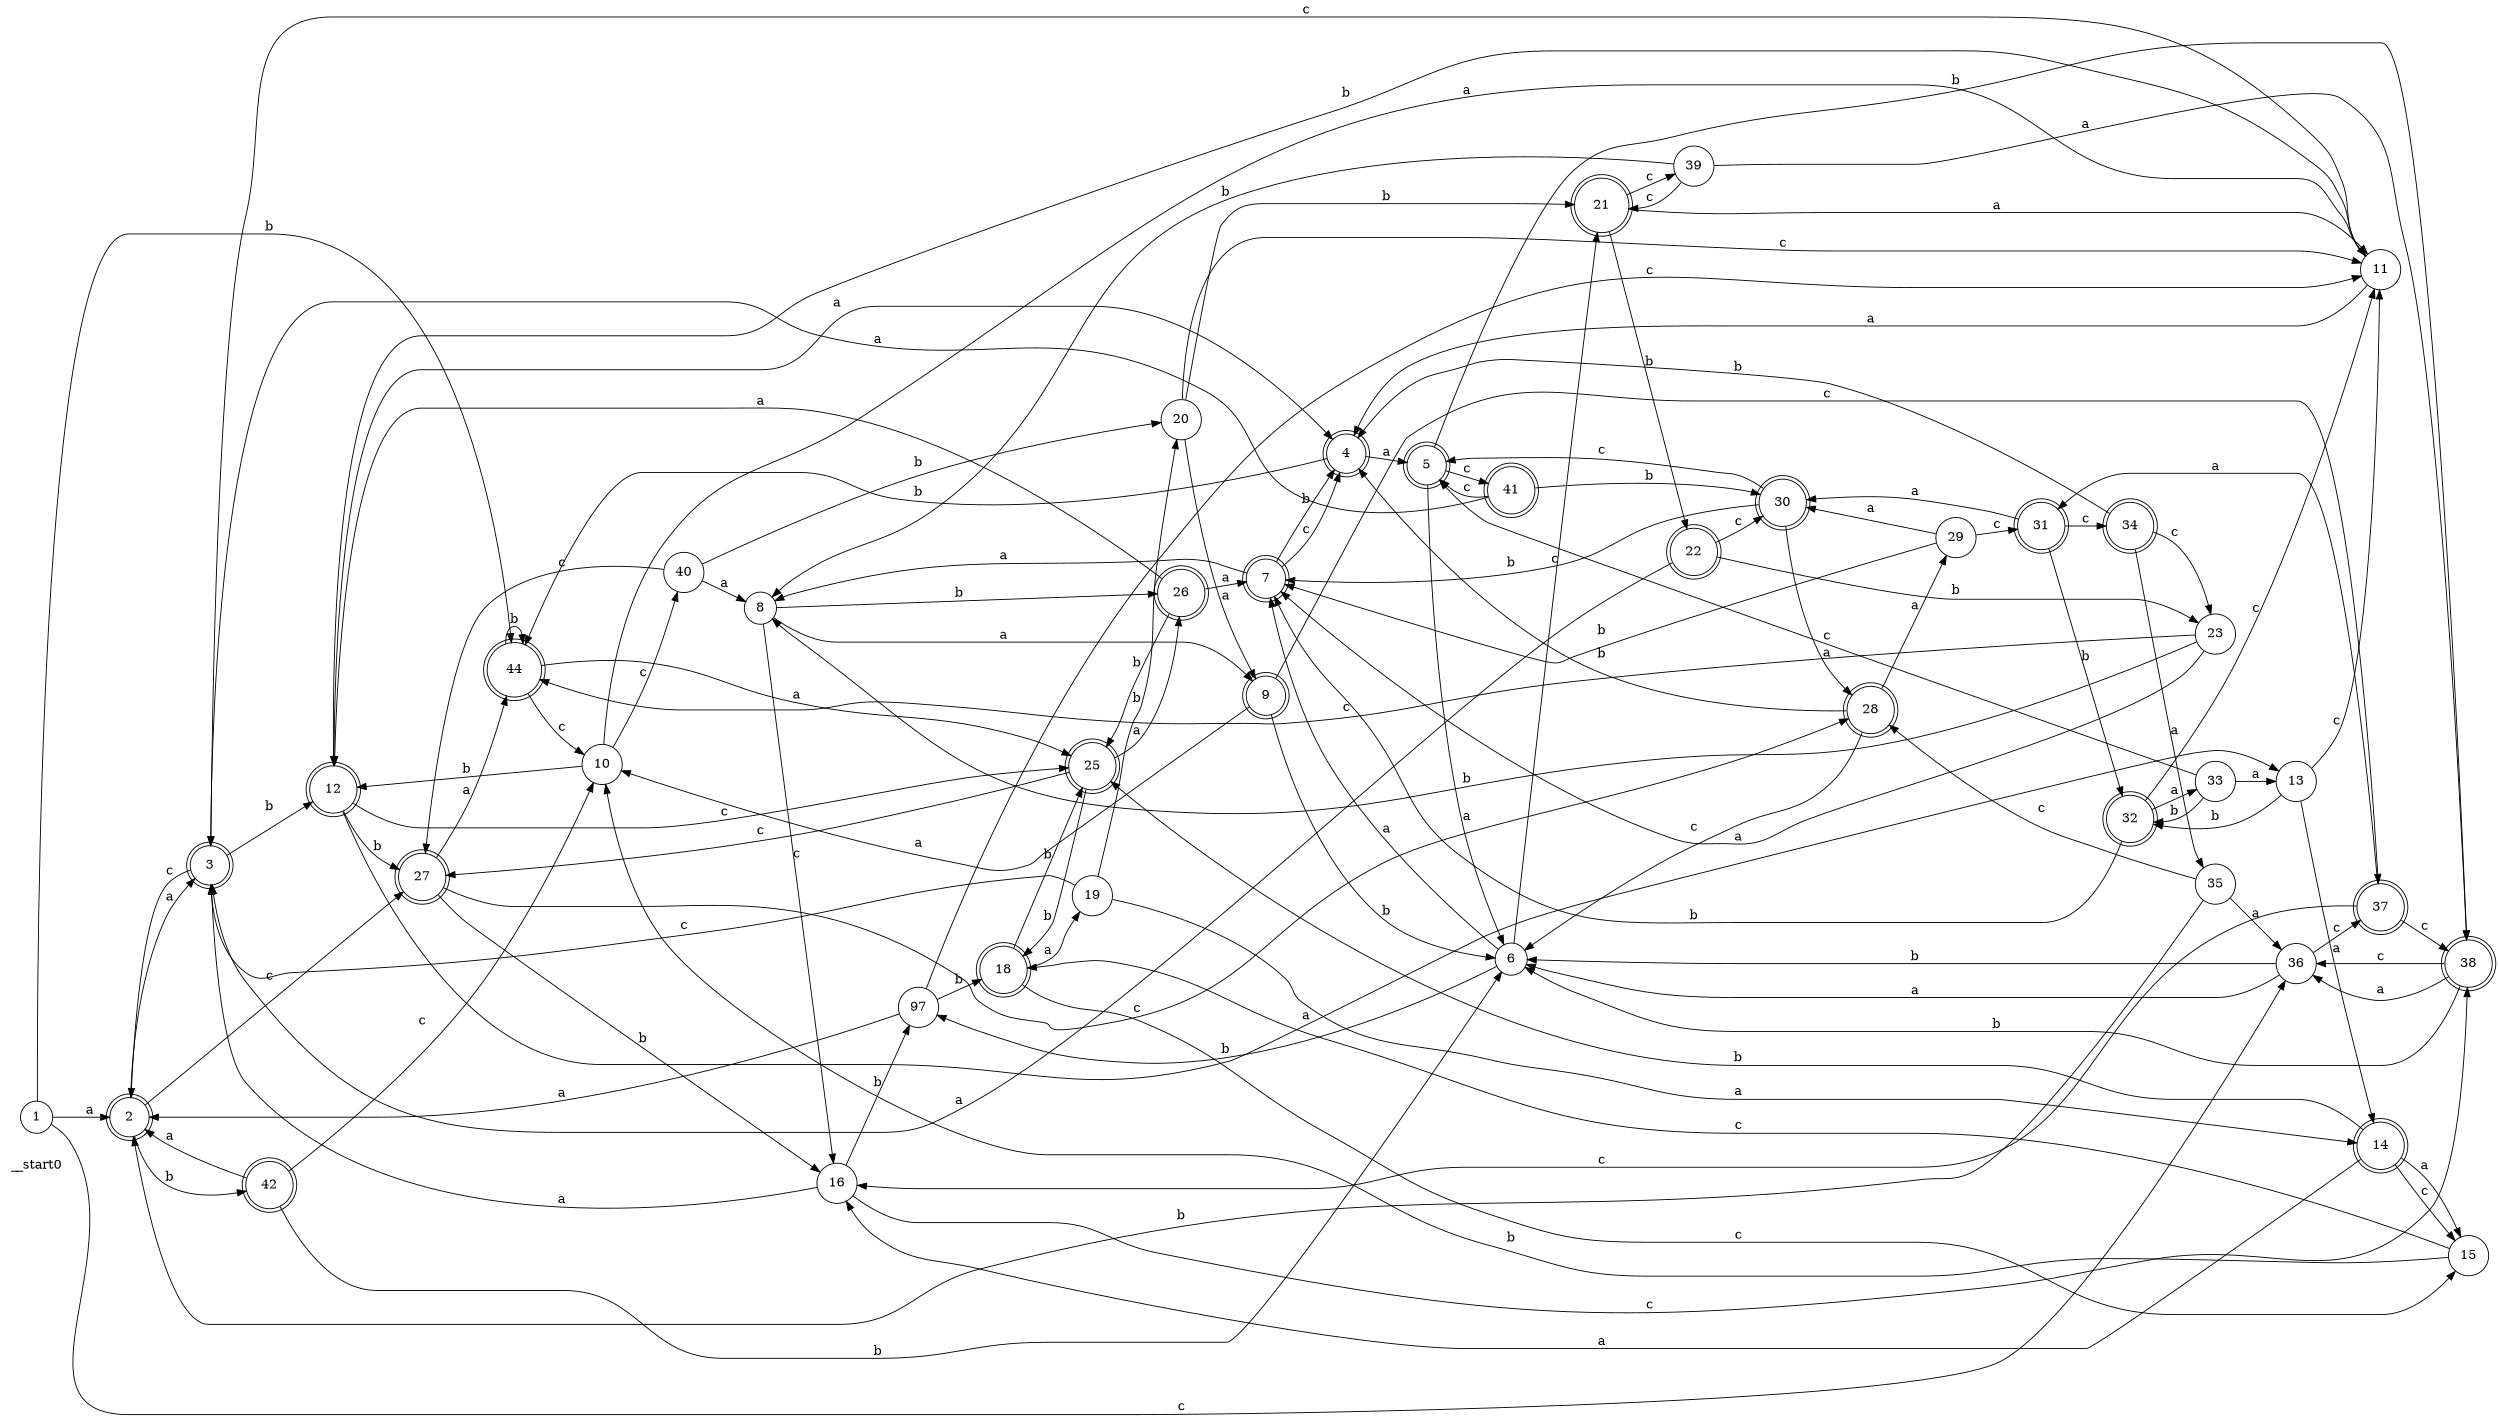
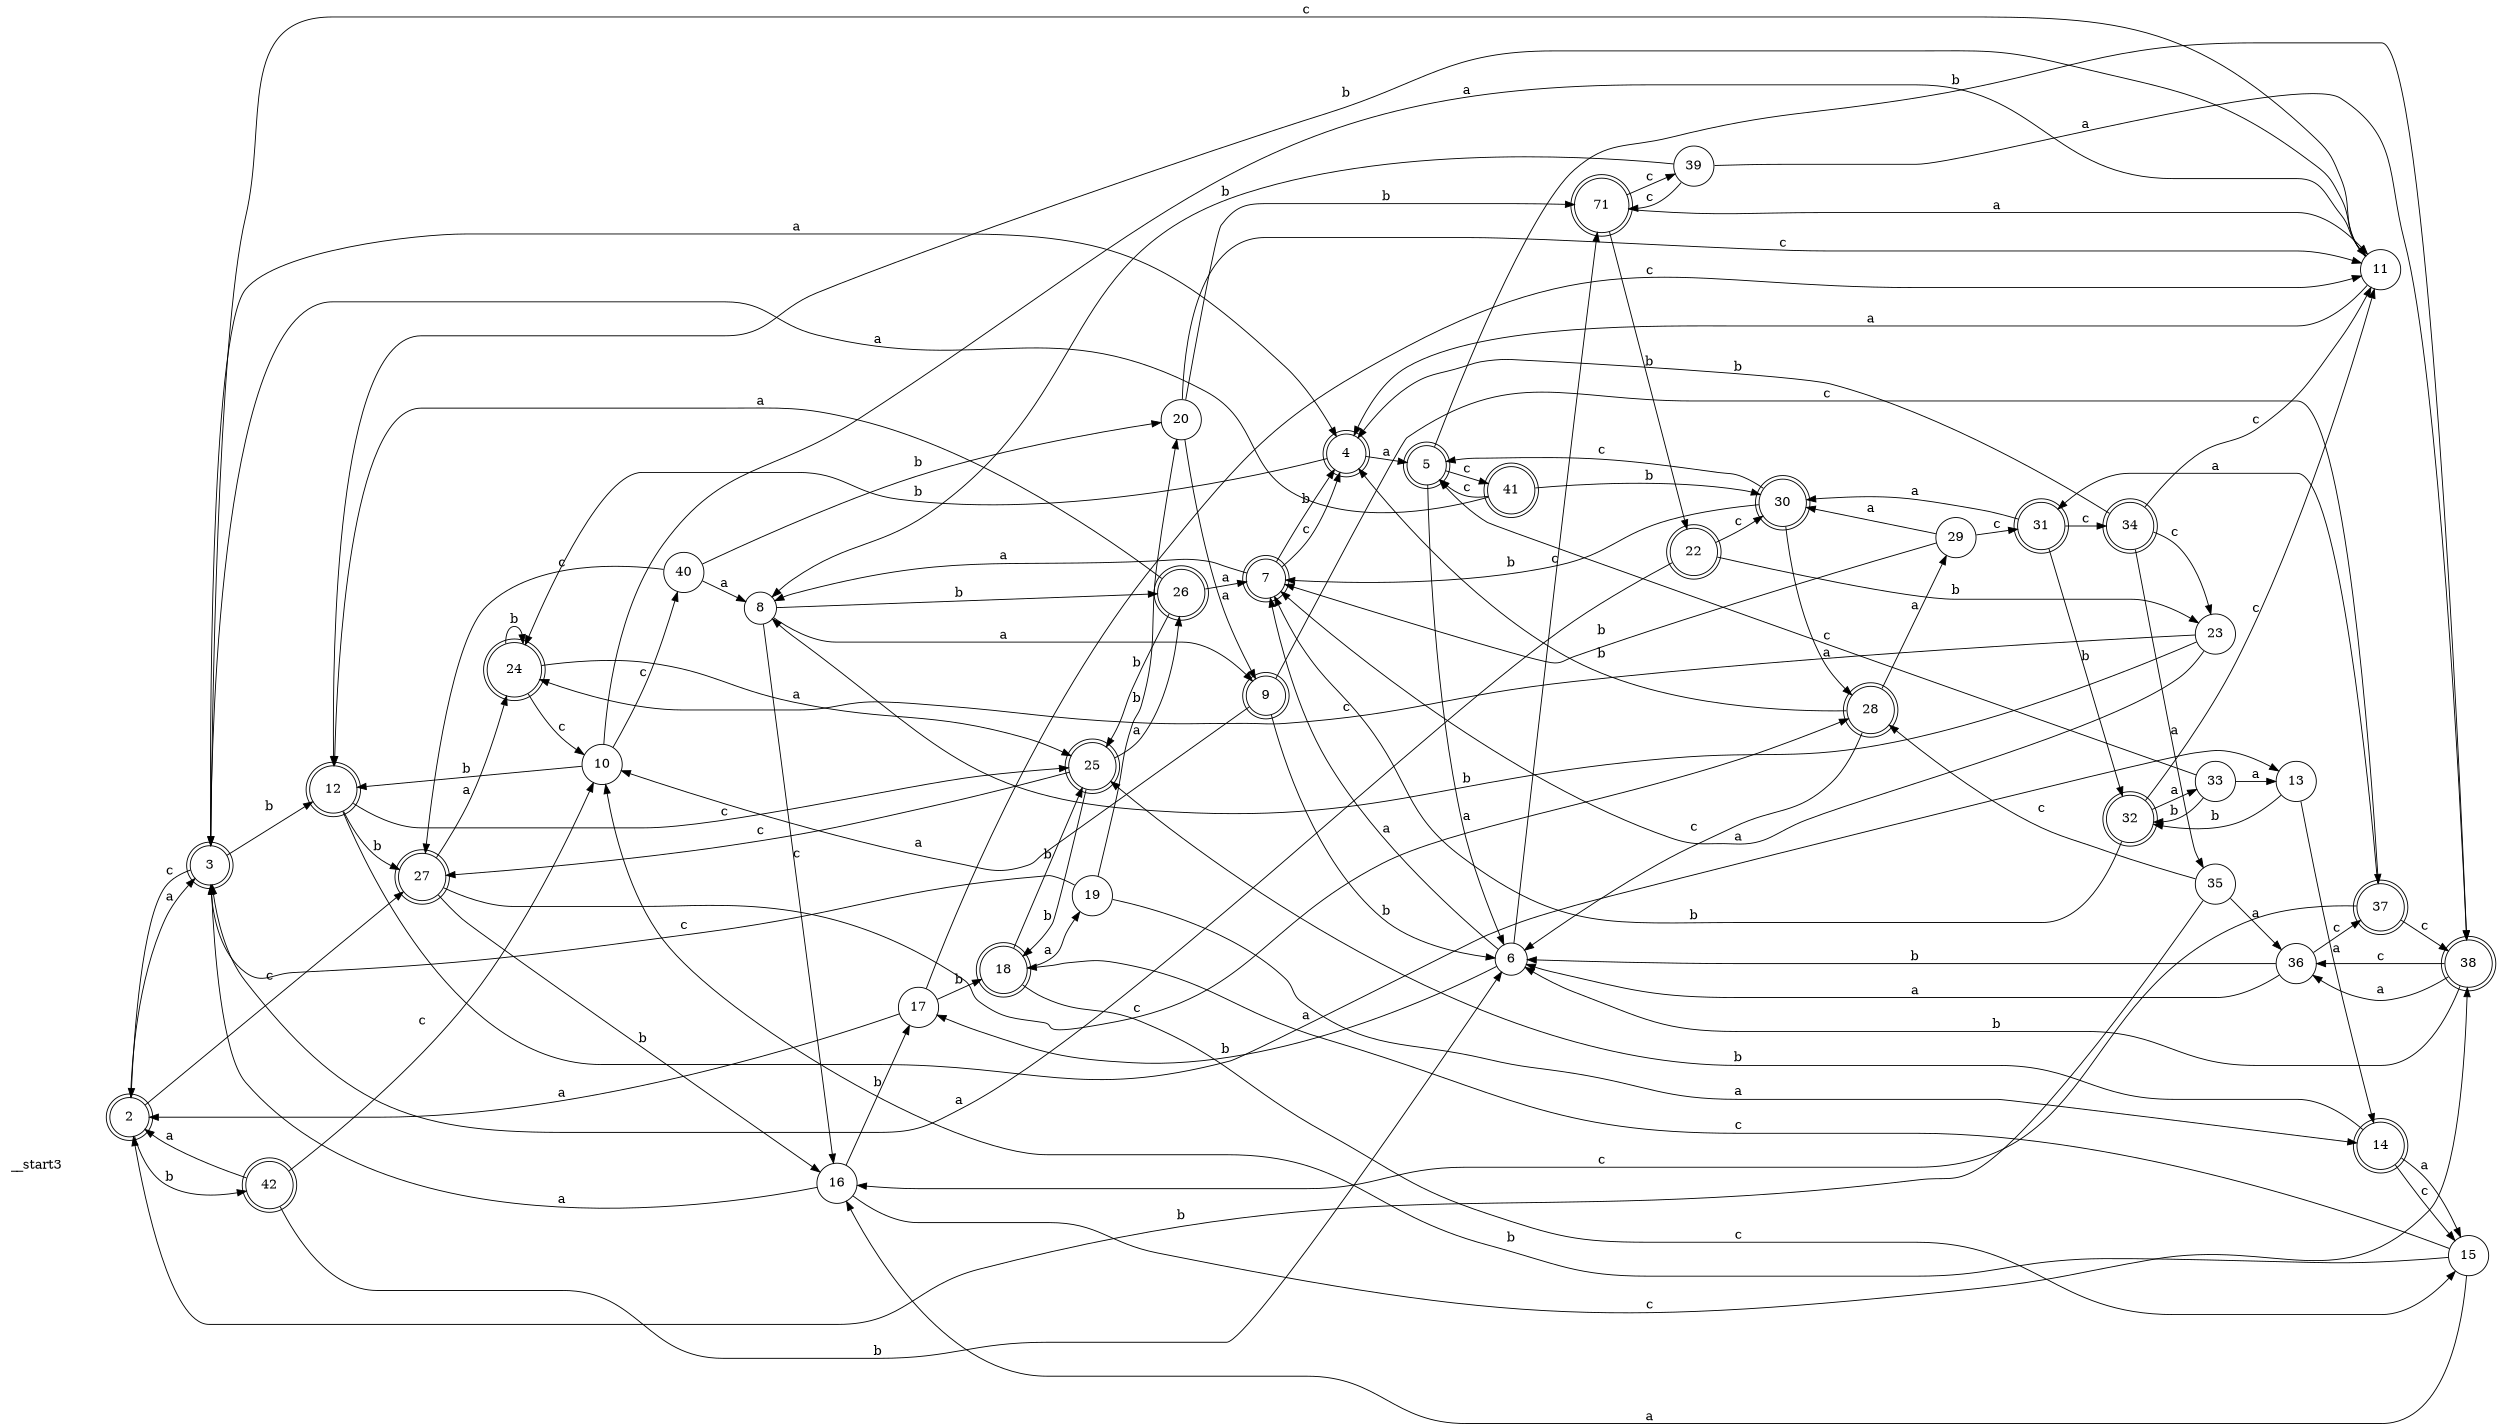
(1602, 205) -> (1602, 205)
(693, 370) -> (538, 234)
(2370, 539) -> (2271, 419)
(514, 670) -> (514, 670)
(919, 1007) -> (919, 1007)
(37, 1117) -> none
(37, 1165) -> (37, 1165)
(1622, 1349) -> (1668, 1424)
